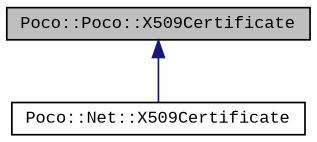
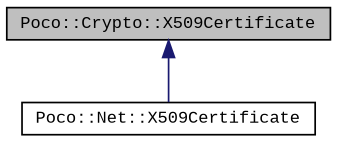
(158, 24) -> (169, 24)
